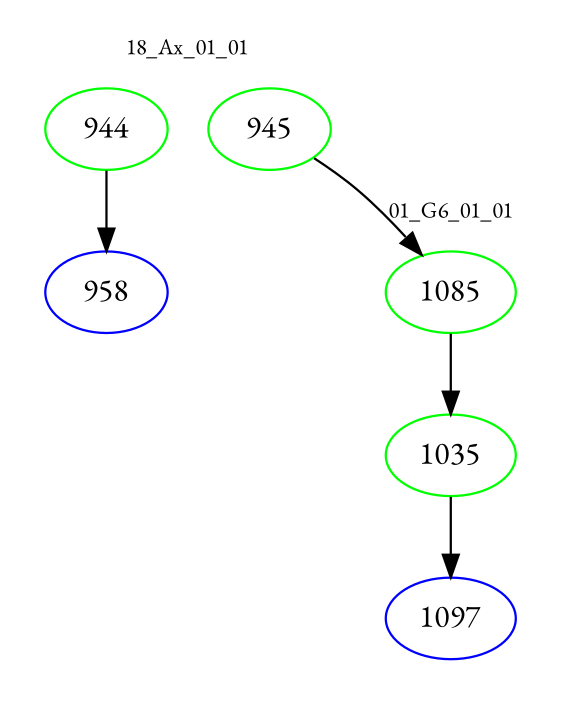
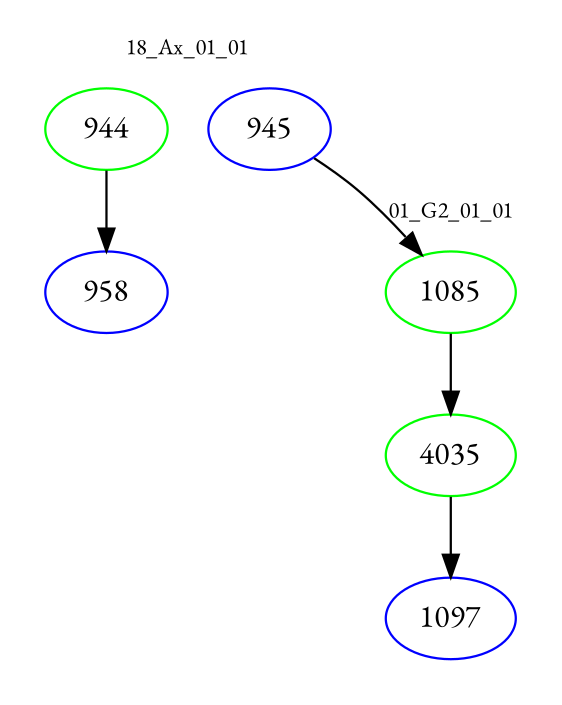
(270, 129) -> (270, 129)
(451, 212) -> (451, 212)
(451, 455) -> (451, 455)
